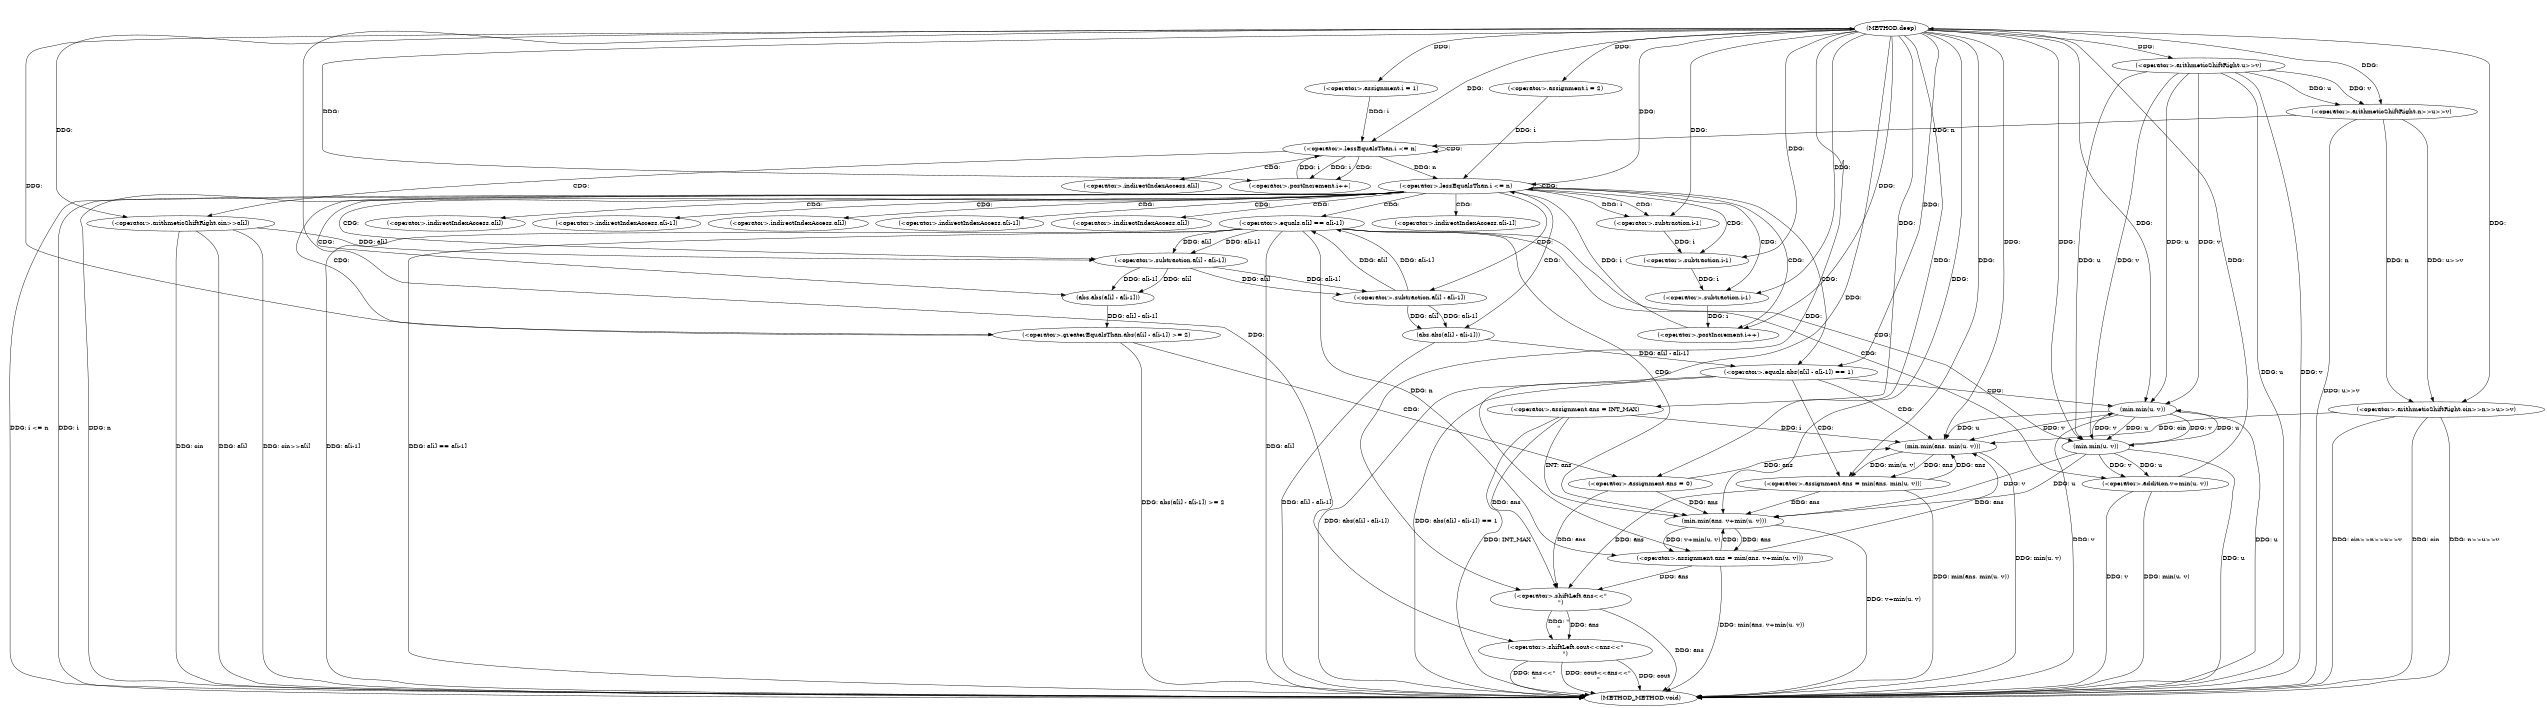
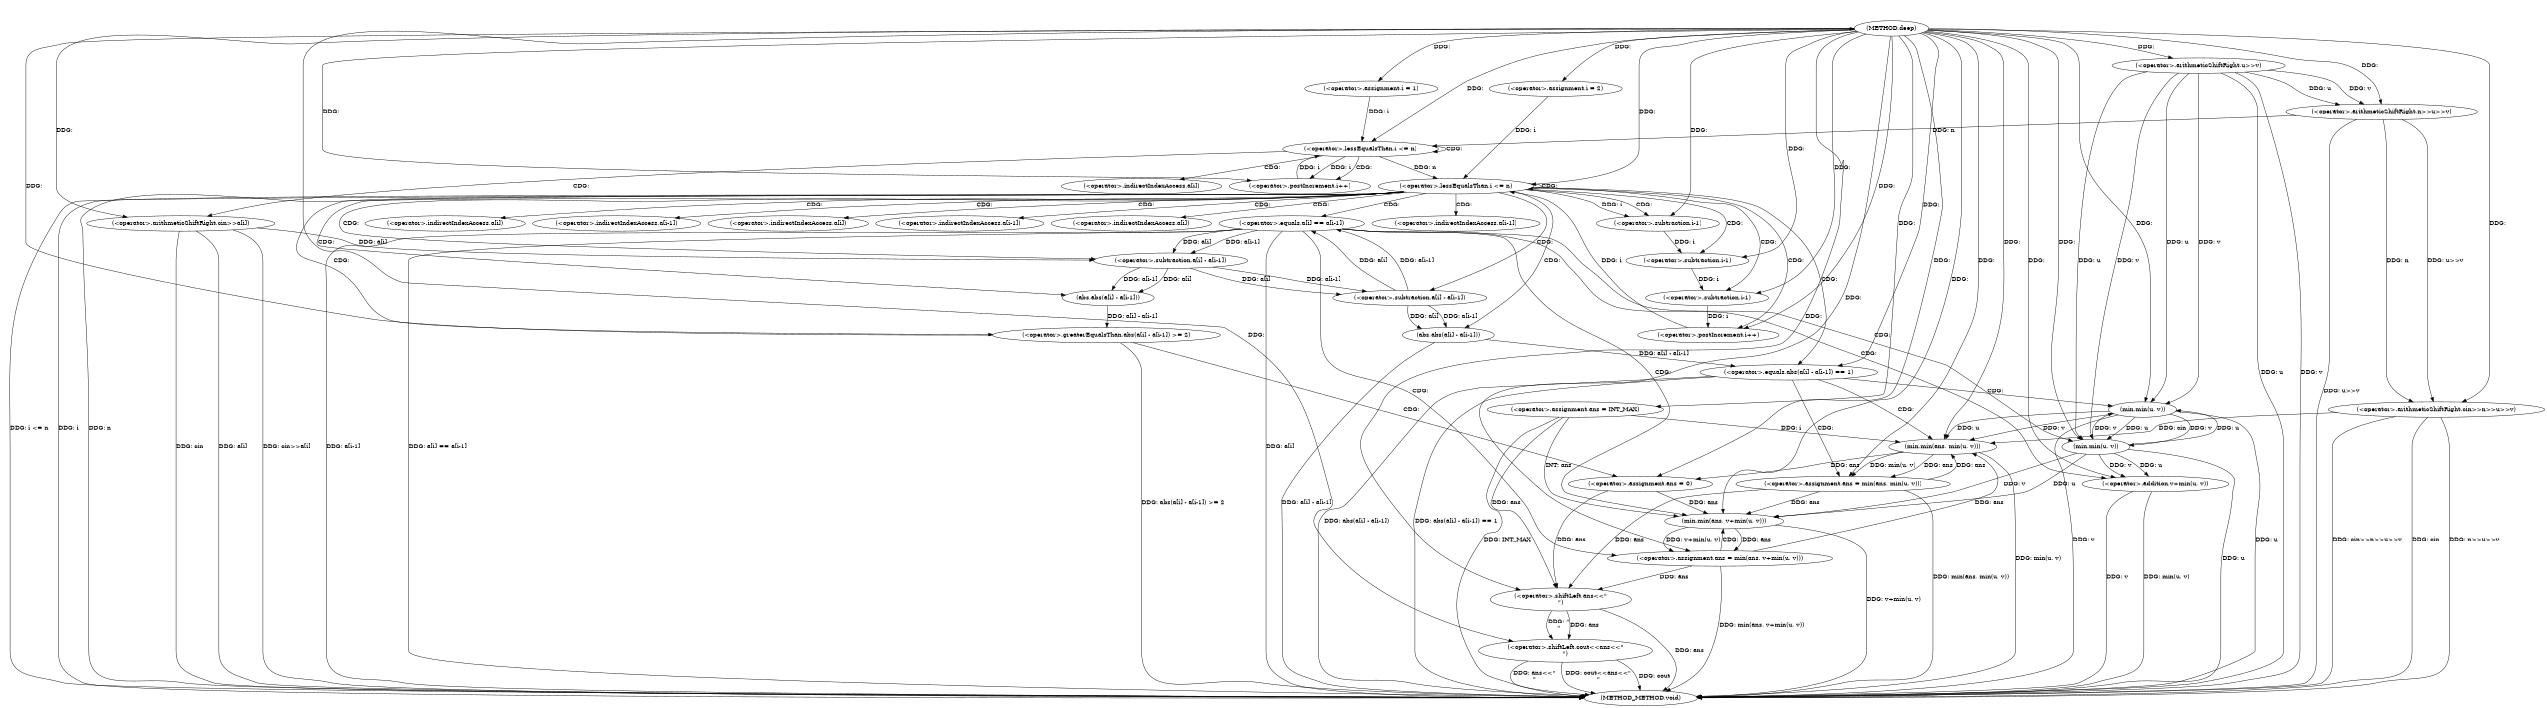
(2206, 182) -> (2028, 239)
(1422, 391) -> (1422, 391)
(1786, 458) -> (1802, 467)
